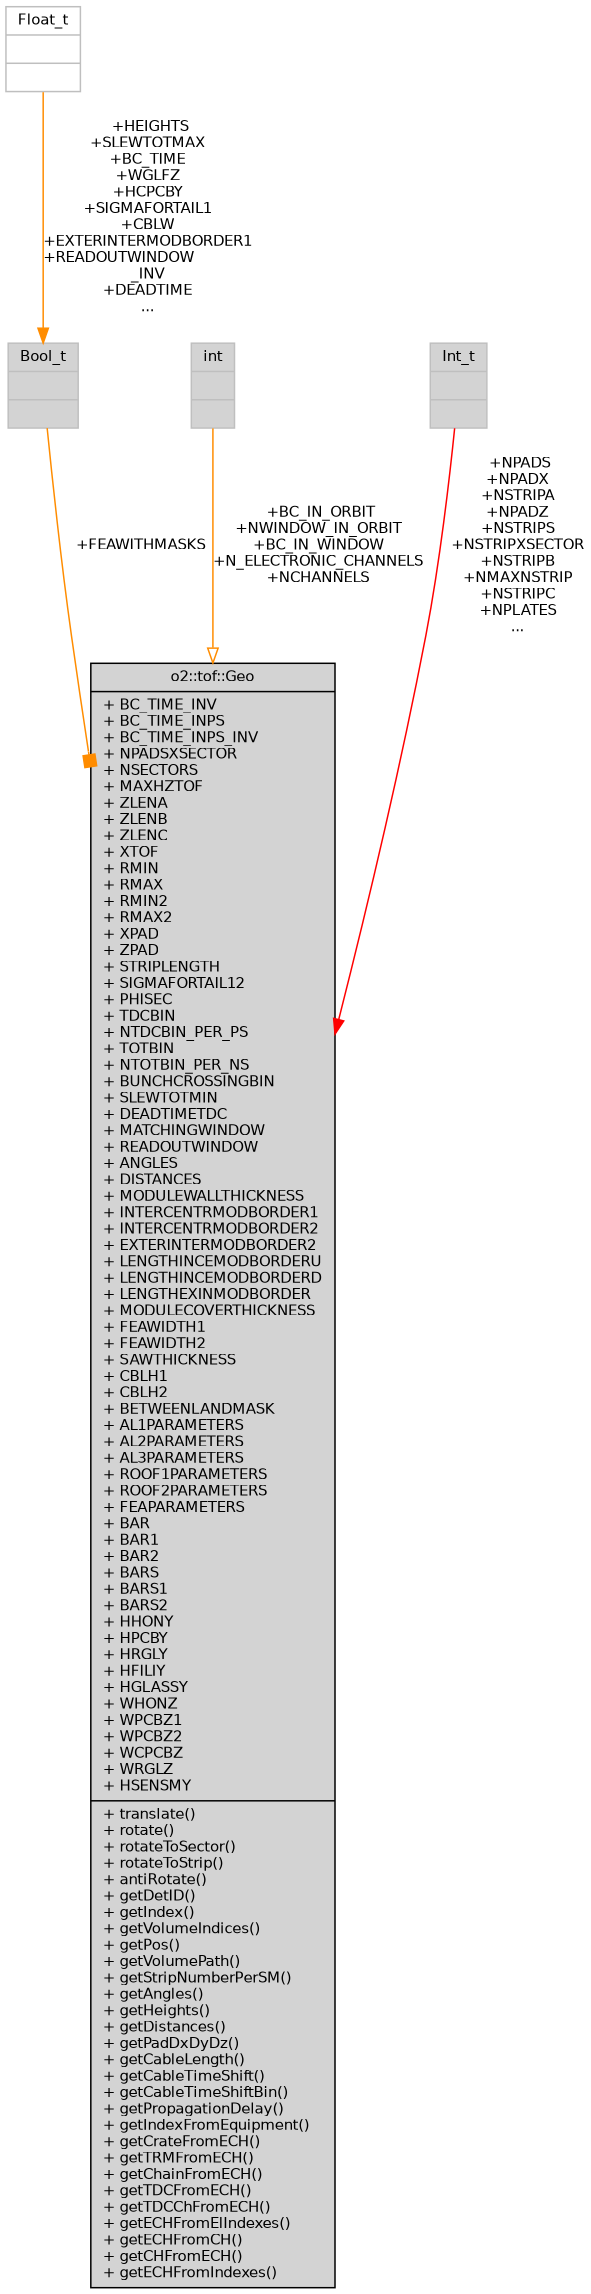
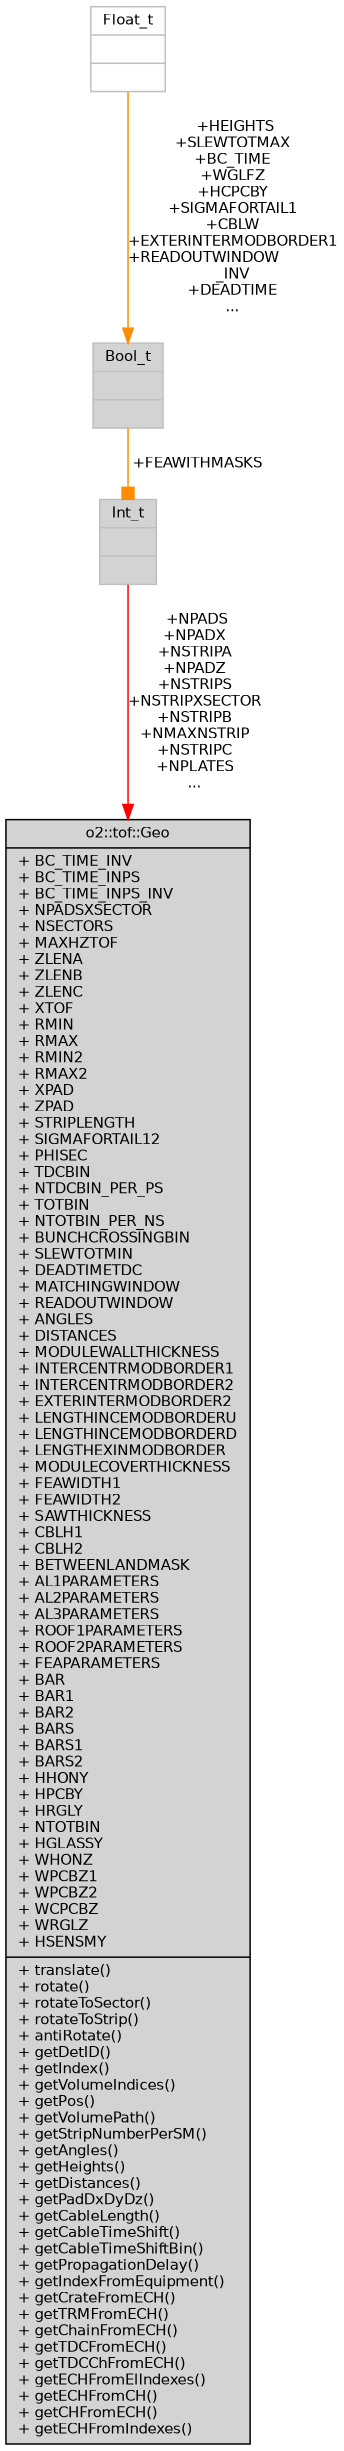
(213, 386) -> none
(65, 590) -> (128, 456)
(135, 1671) -> (60, 1828)
